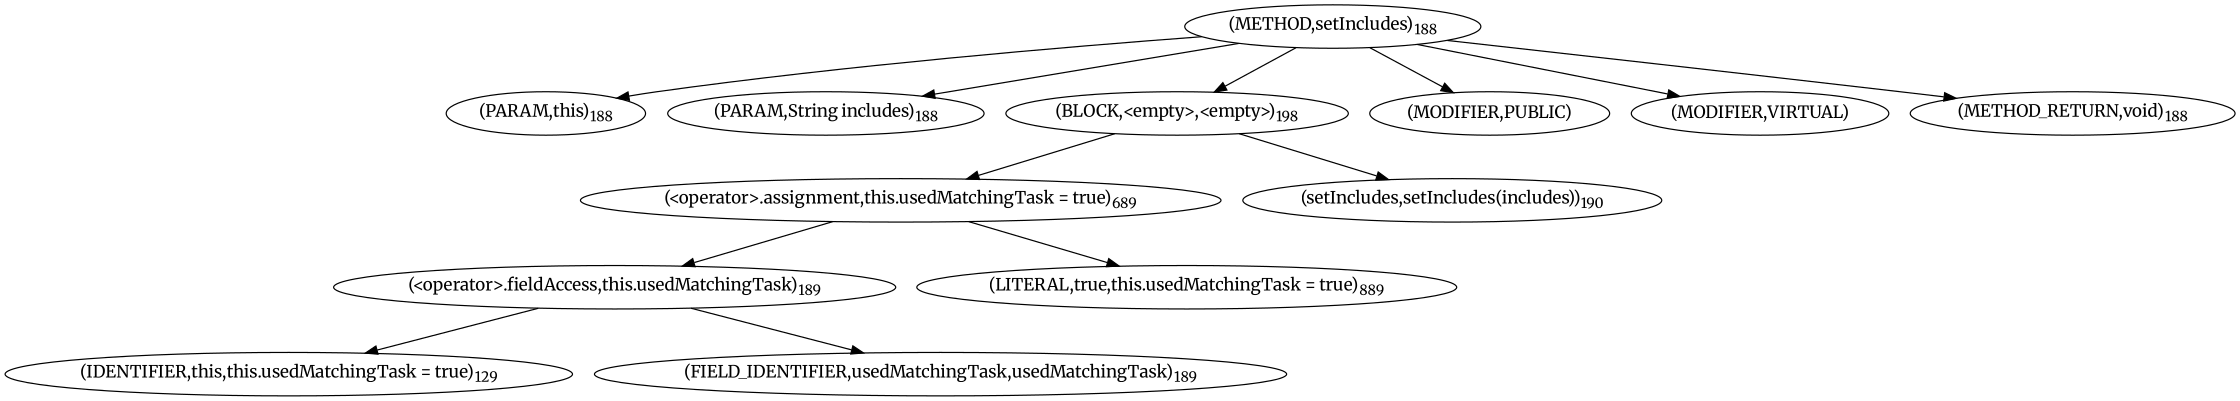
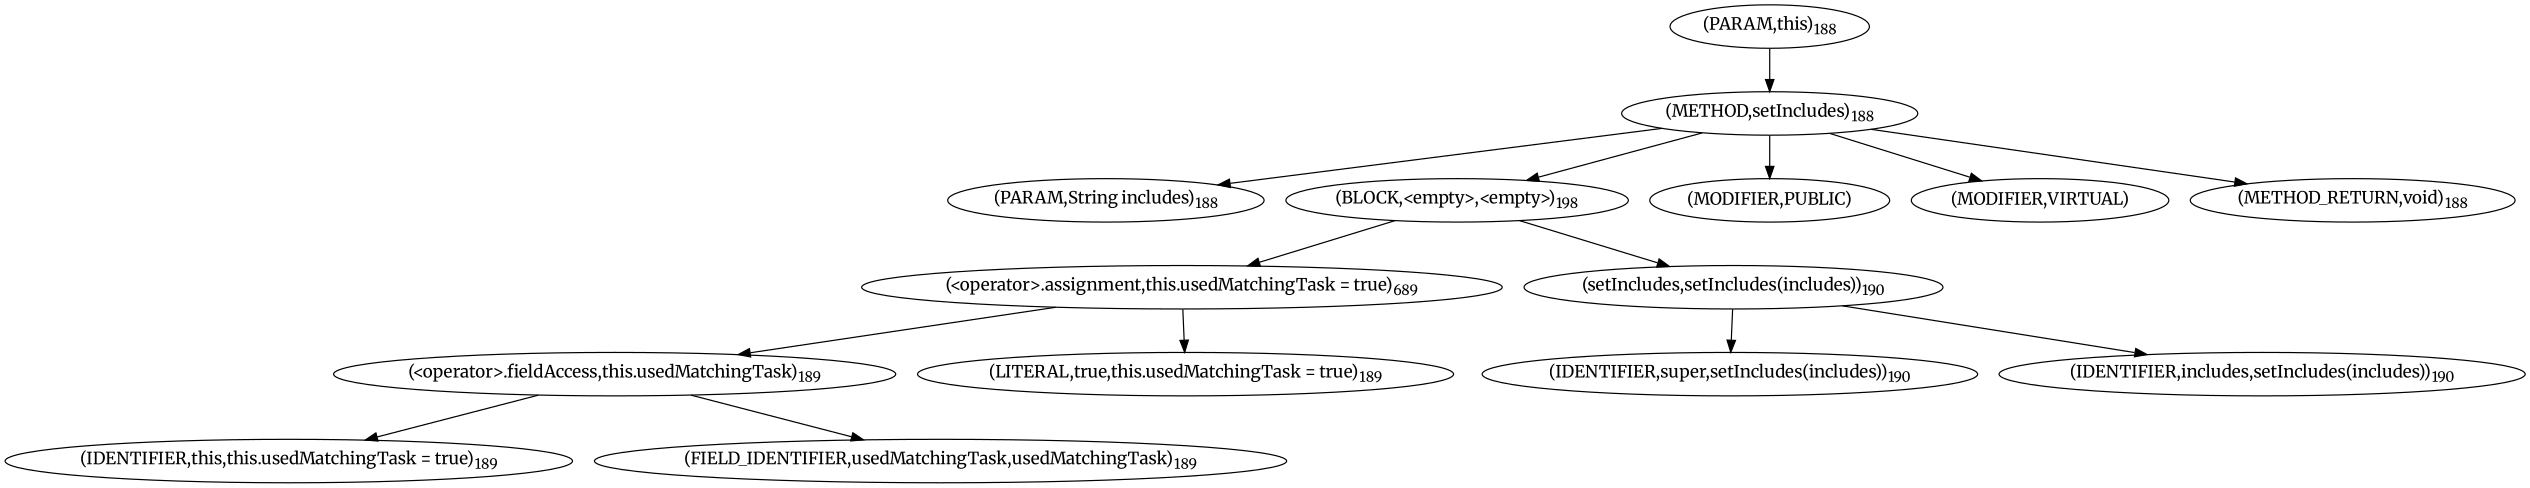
(915, 62) -> (1770, 64)
(1372, 285) -> (1371, 372)
(486, 372) -> (486, 459)
none -> (1730, 374)
none -> (2262, 374)
